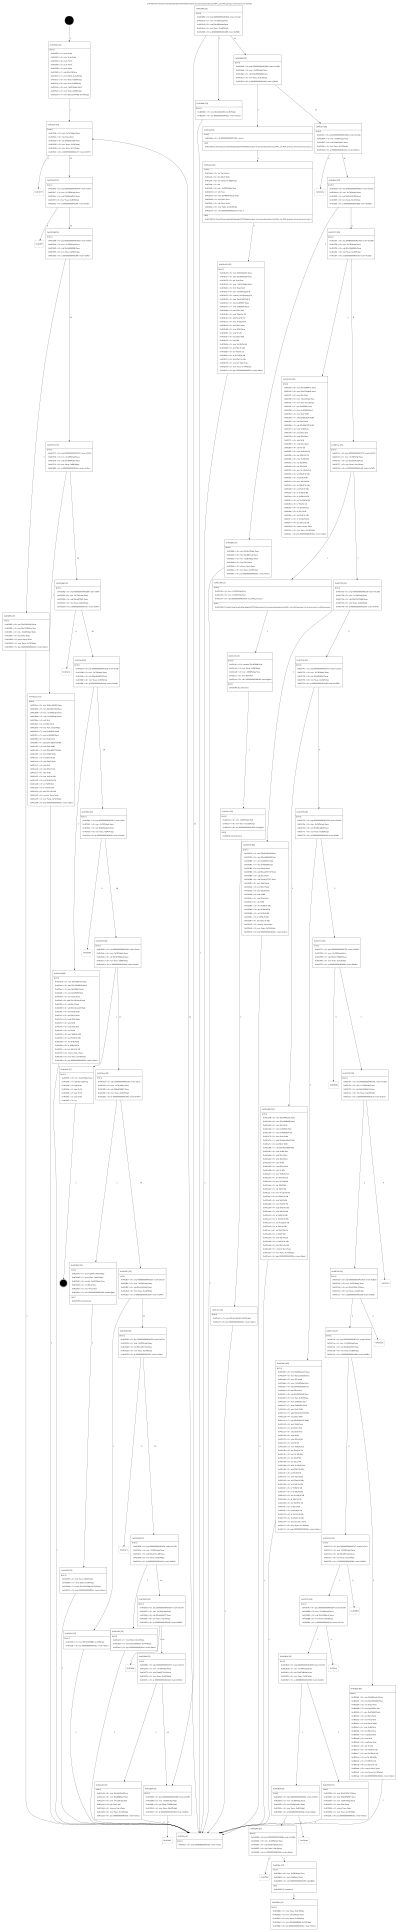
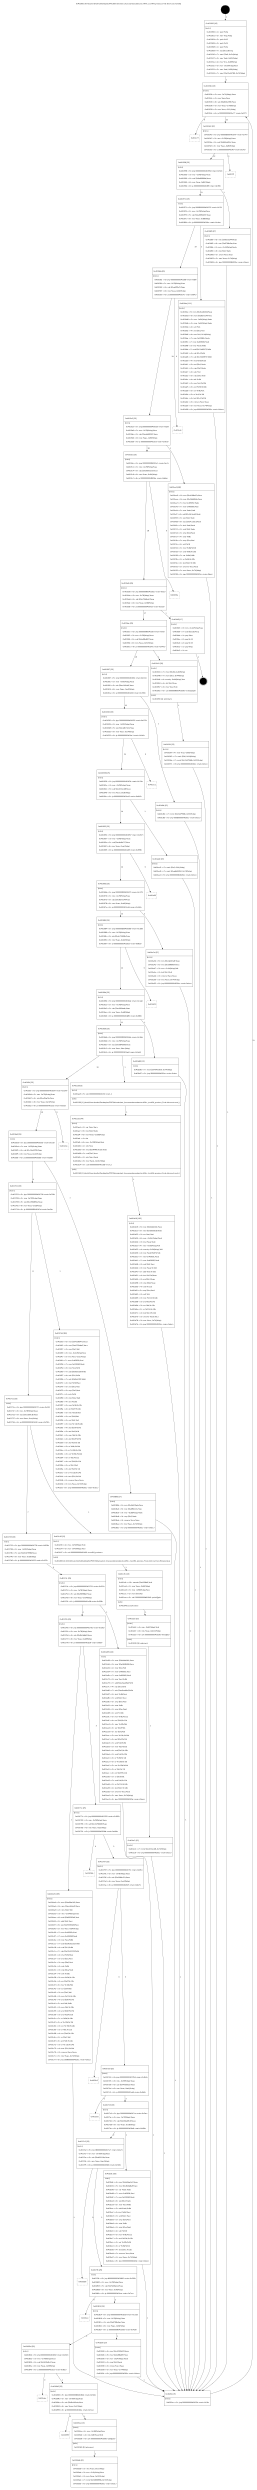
(265, 889) -> none
(193, 910) -> (121, 968)
